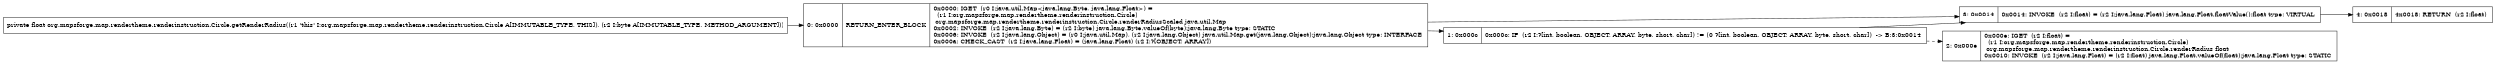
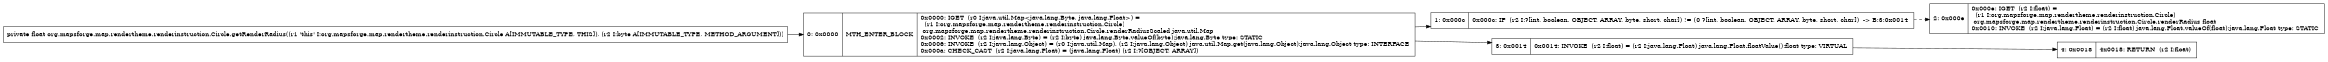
(886, 25) -> (880, 34)
(1910, 25) -> none
